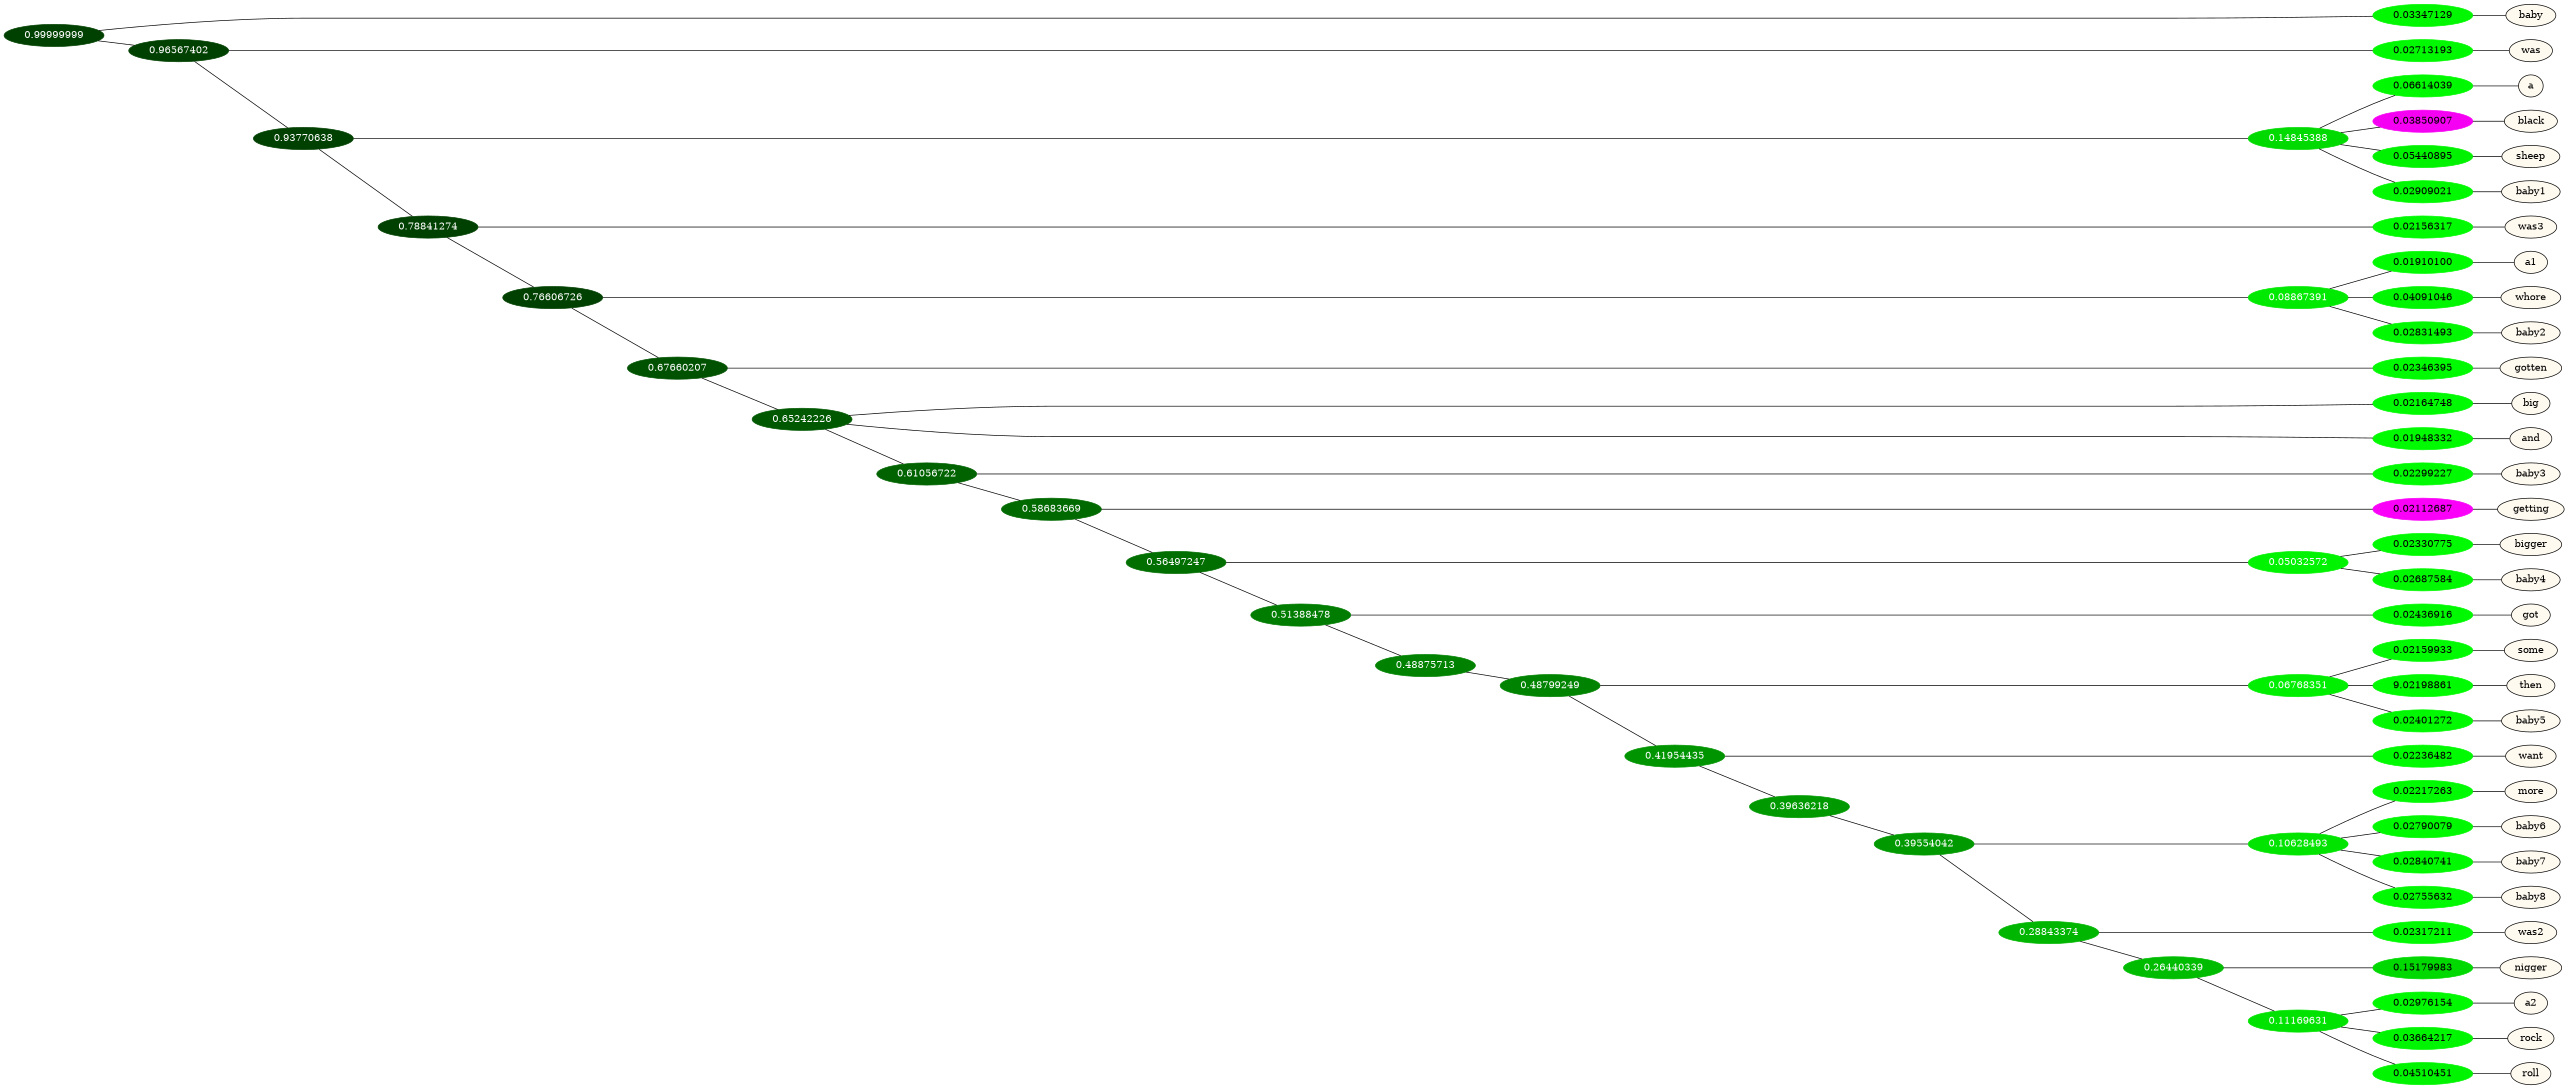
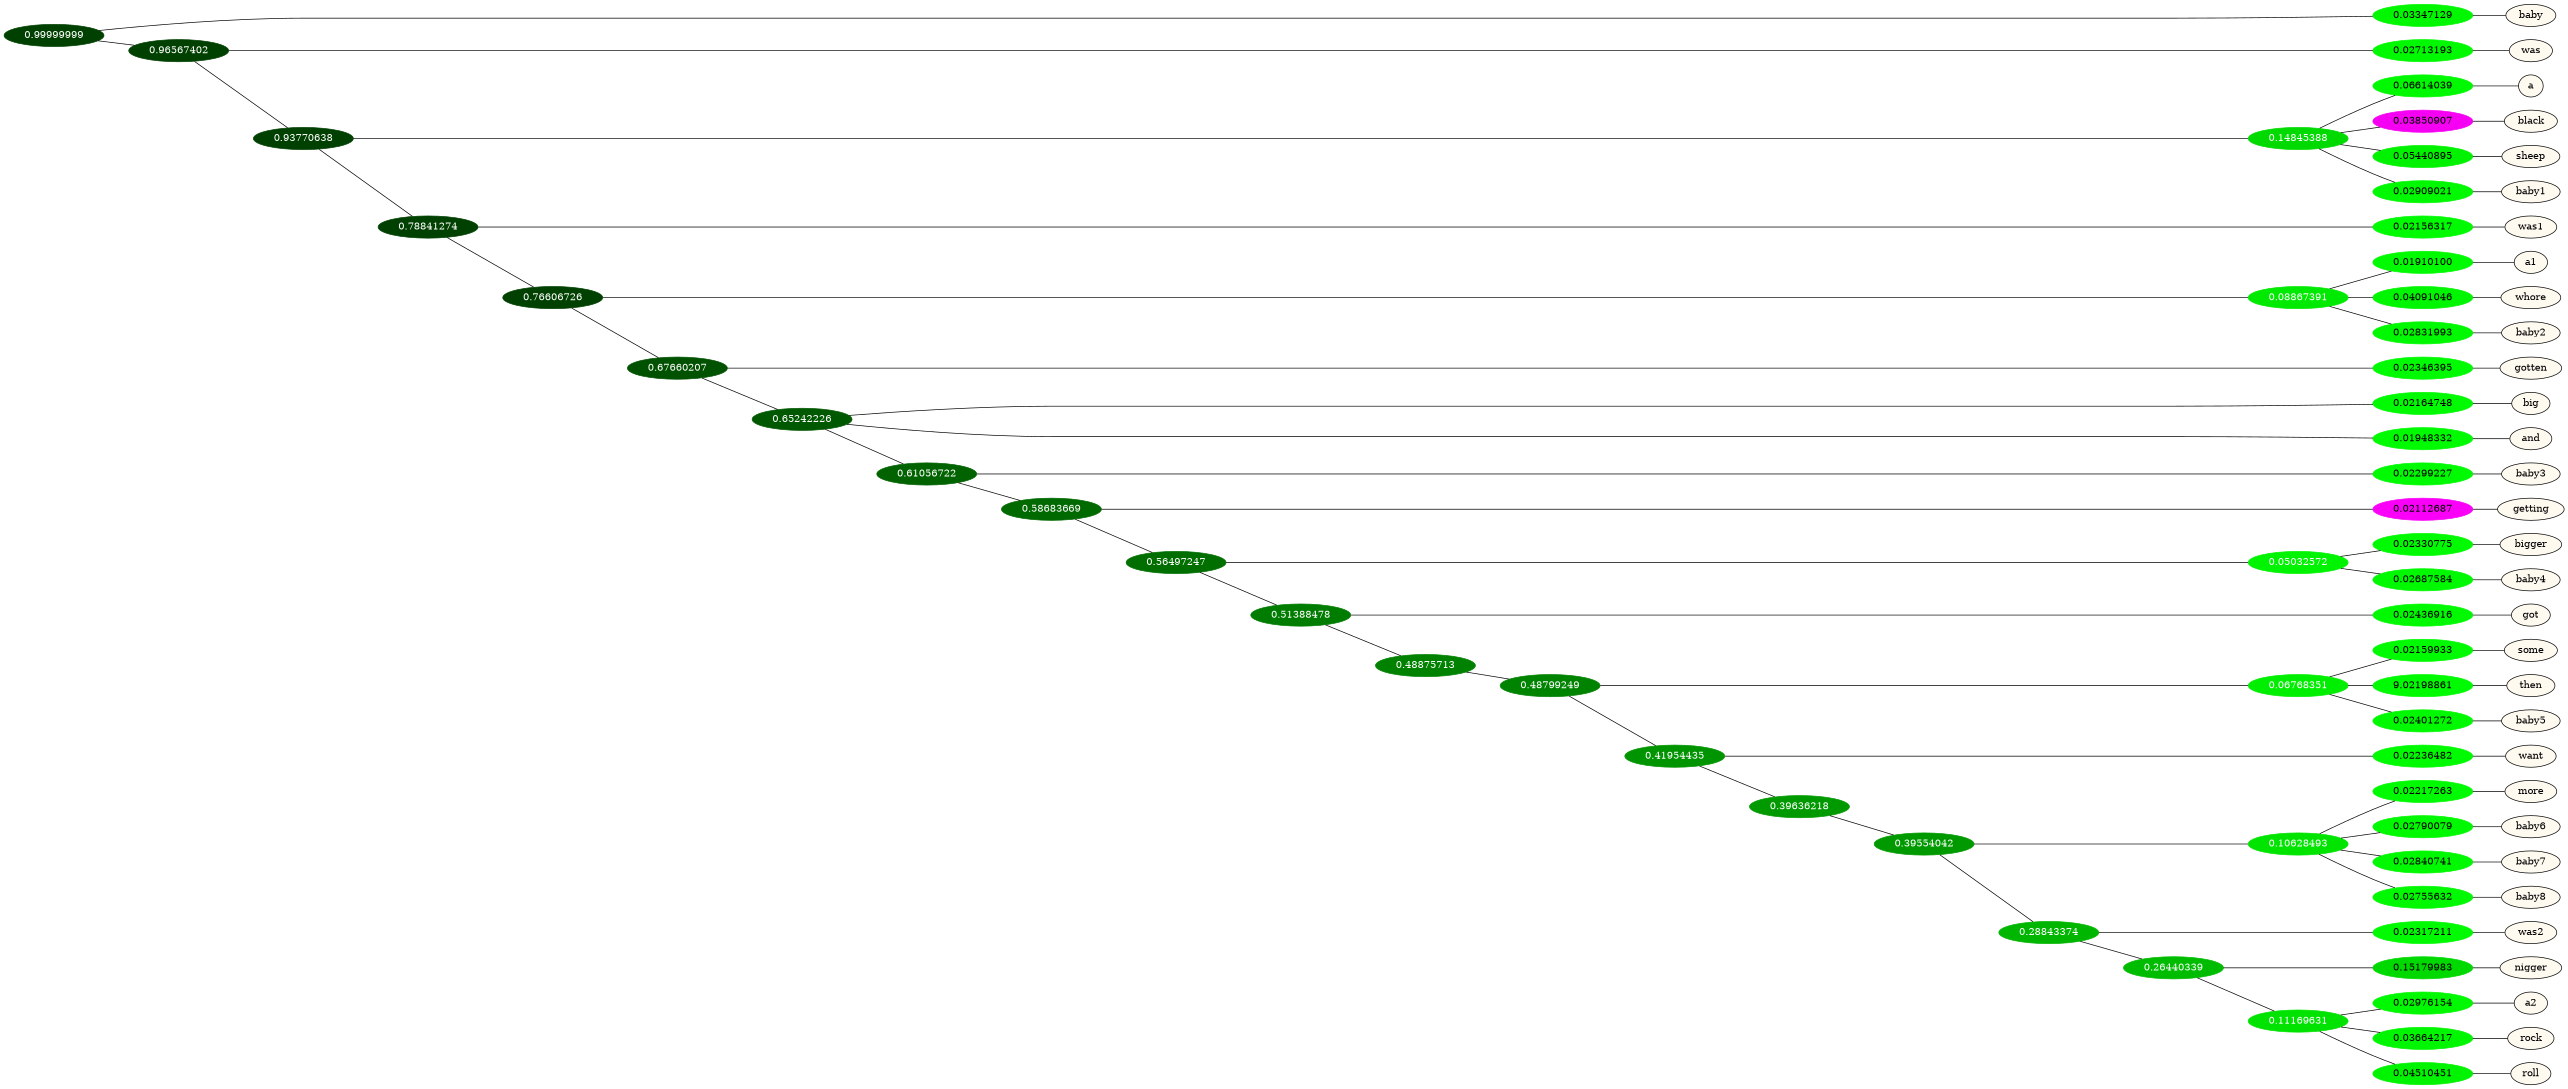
(2531, 227) -> (2531, 227)
(2423, 333) -> (2423, 333)
